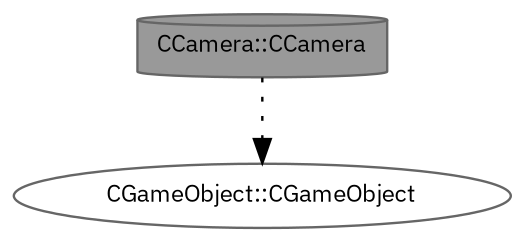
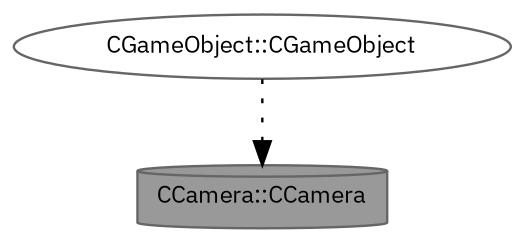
(262, 108) -> (262, 110)
